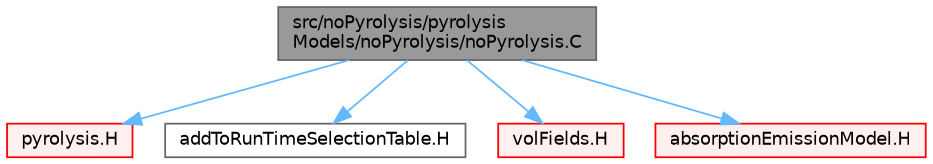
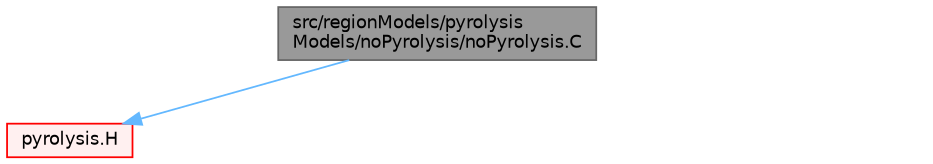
(437, 34) -> (437, 34)
(315, 140) -> none
(561, 140) -> none
(791, 140) -> none
